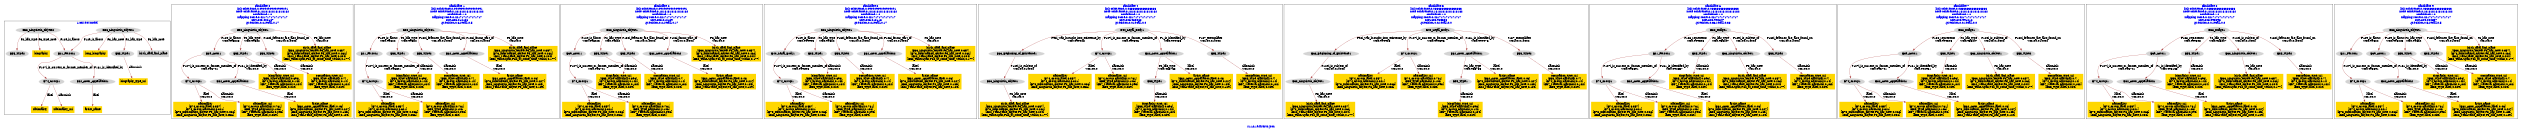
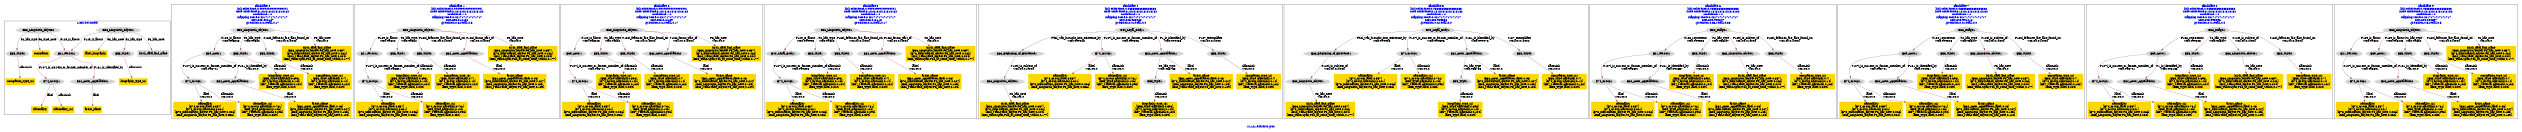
(41, 54) -> (41, 54)
(95, 54) -> (95, 54)
none -> (20, 82)
